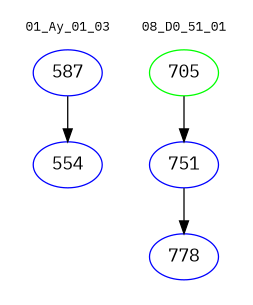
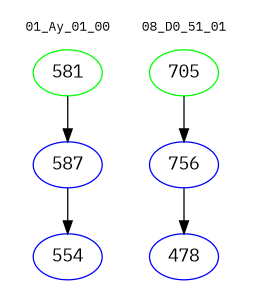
(68, 27) -> (68, 27)
none -> (68, 73)
(184, 165) -> (184, 165)
(184, 257) -> (184, 257)
